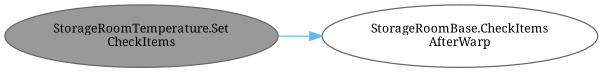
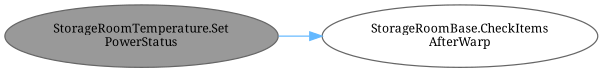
(142, 36) -> (142, 36)
